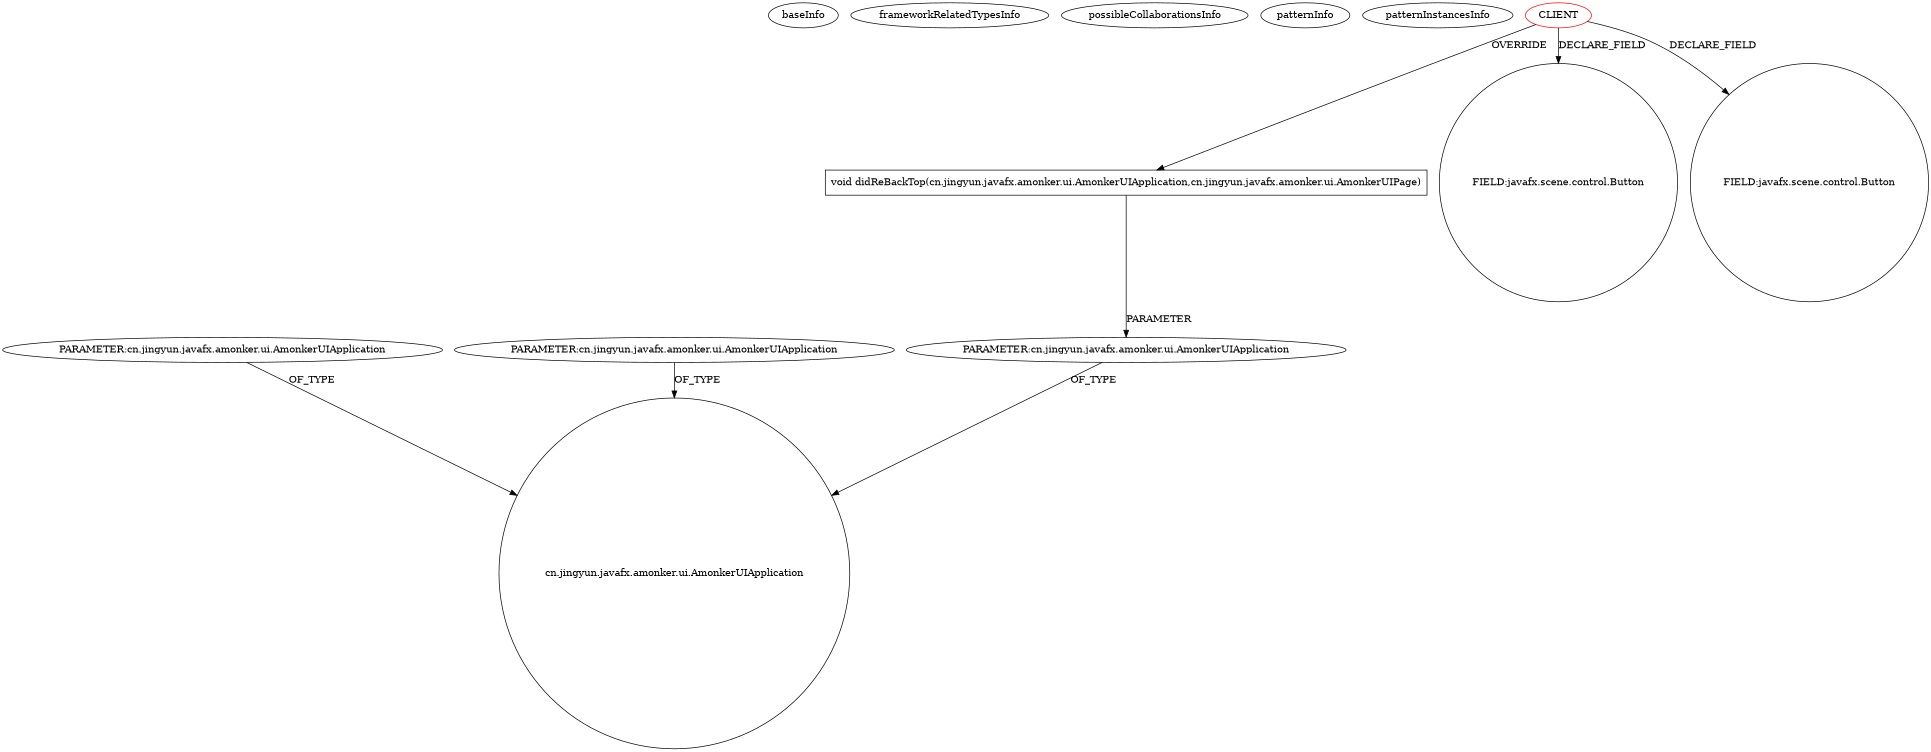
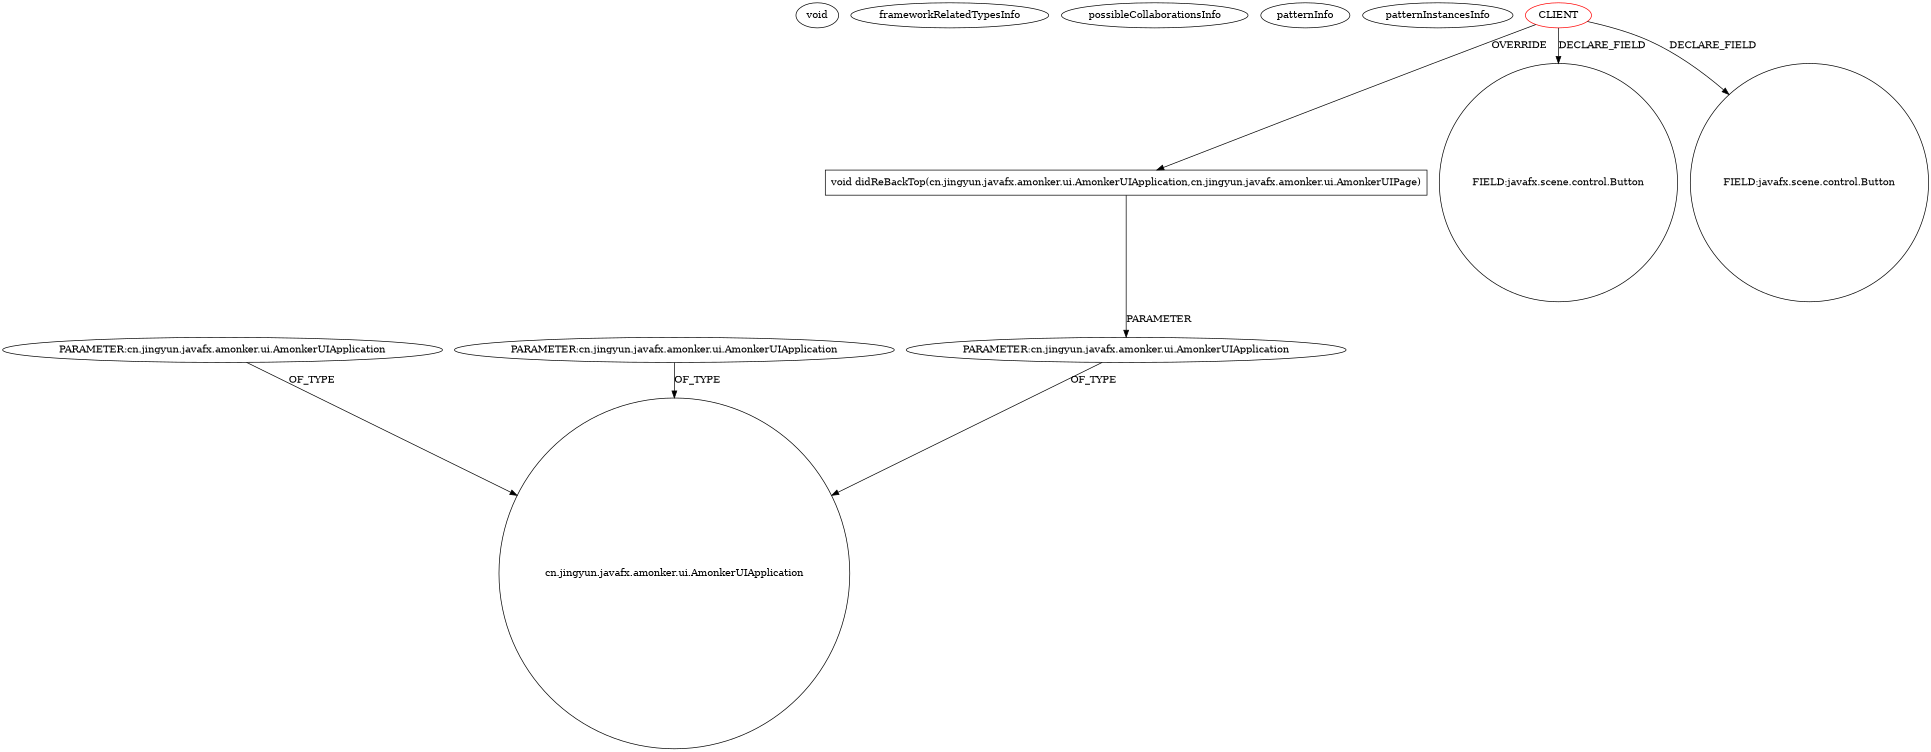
(803, 15) -> (817, 15)
